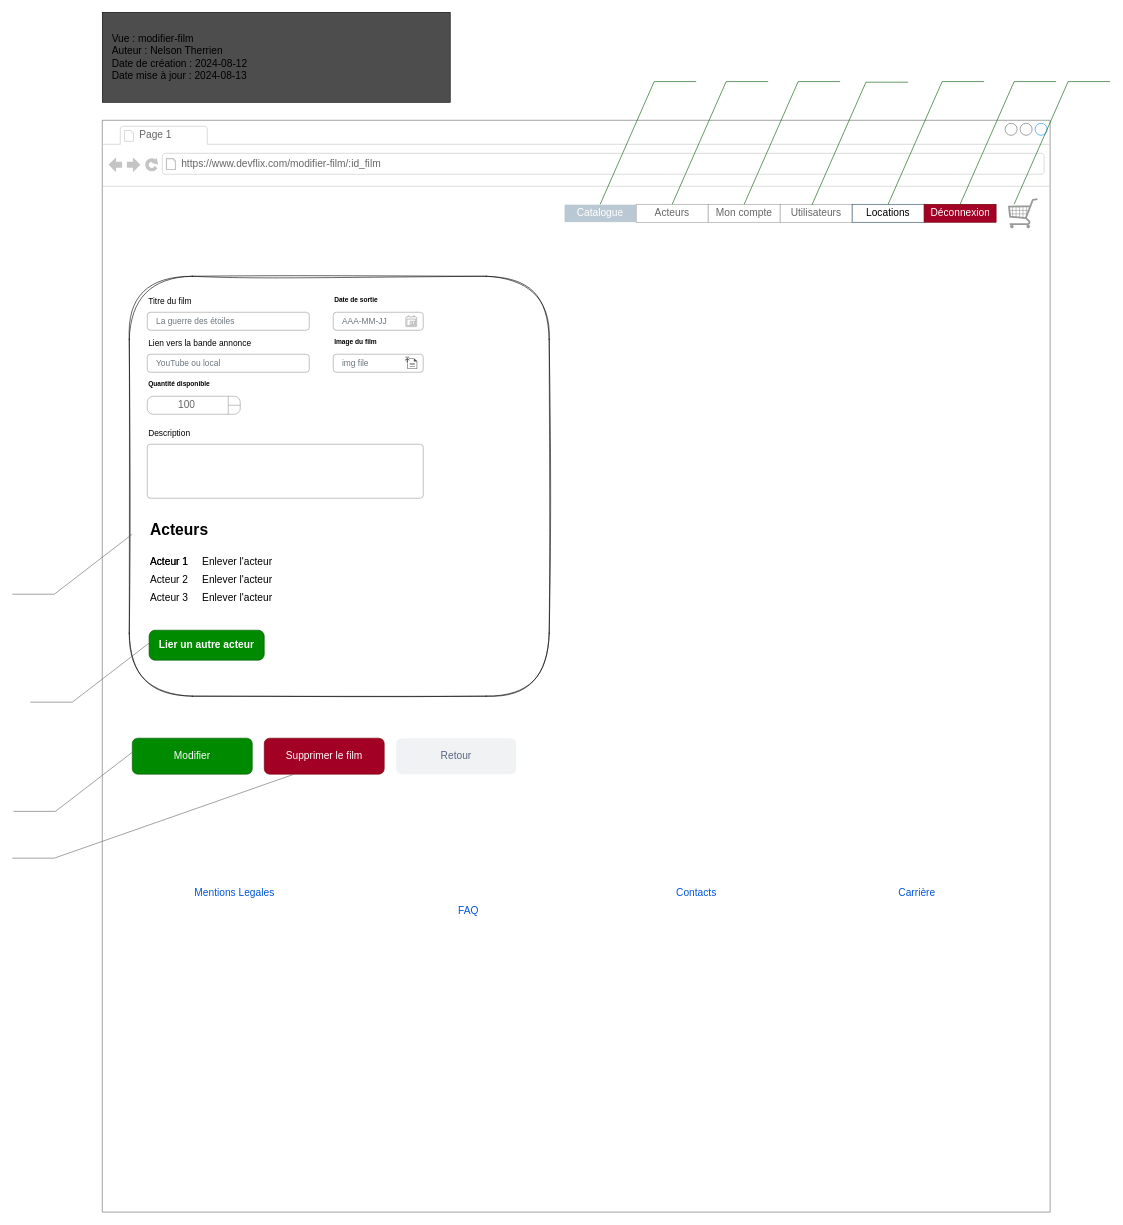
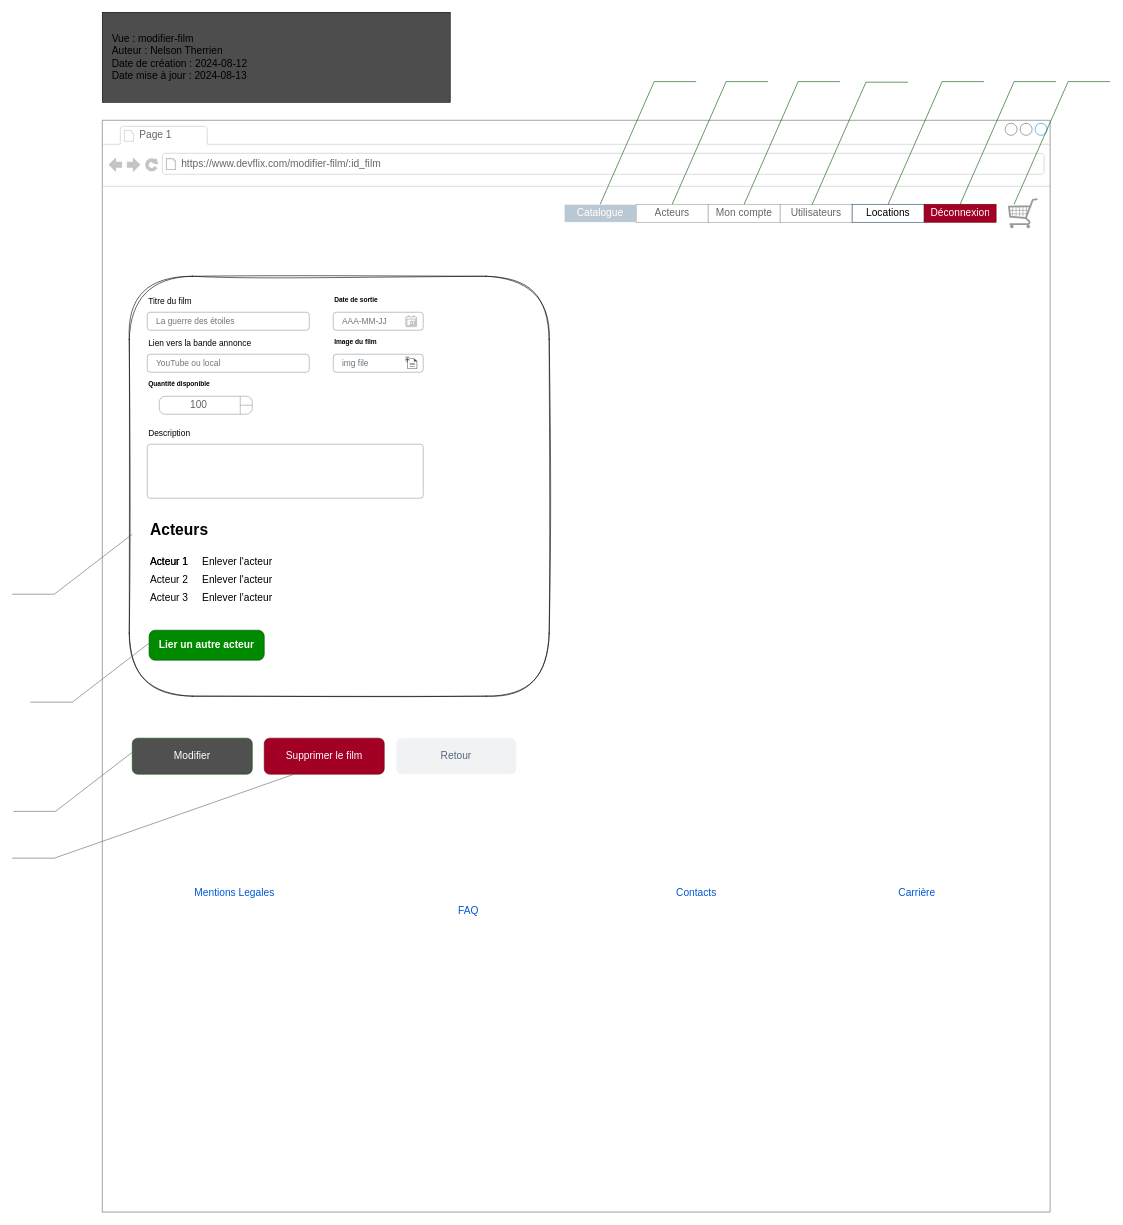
(194, 405) -> (206, 405)
(192, 756) -> (192, 756)
